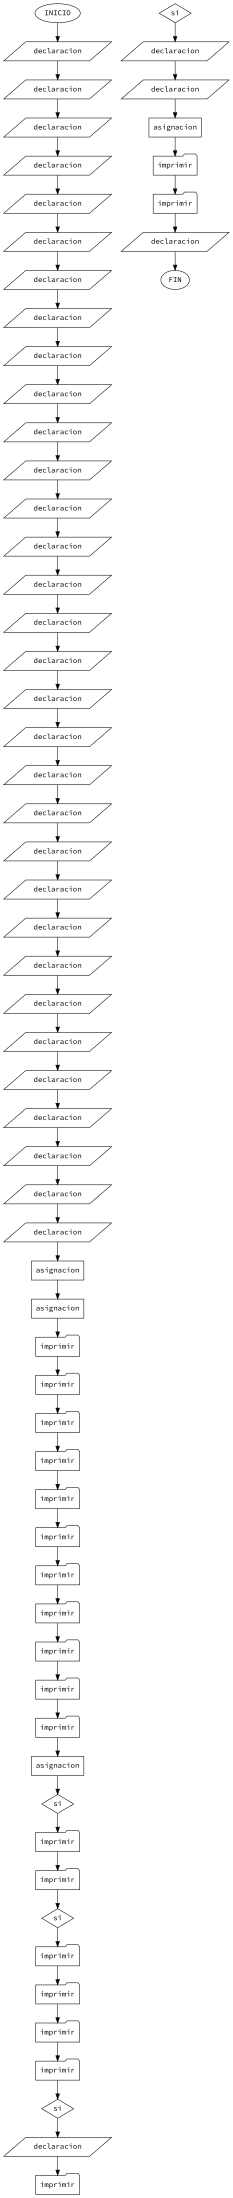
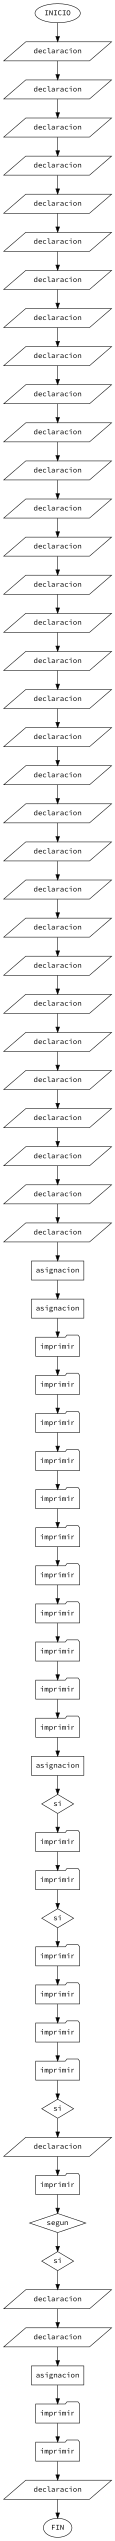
none -> (58, 2223)
